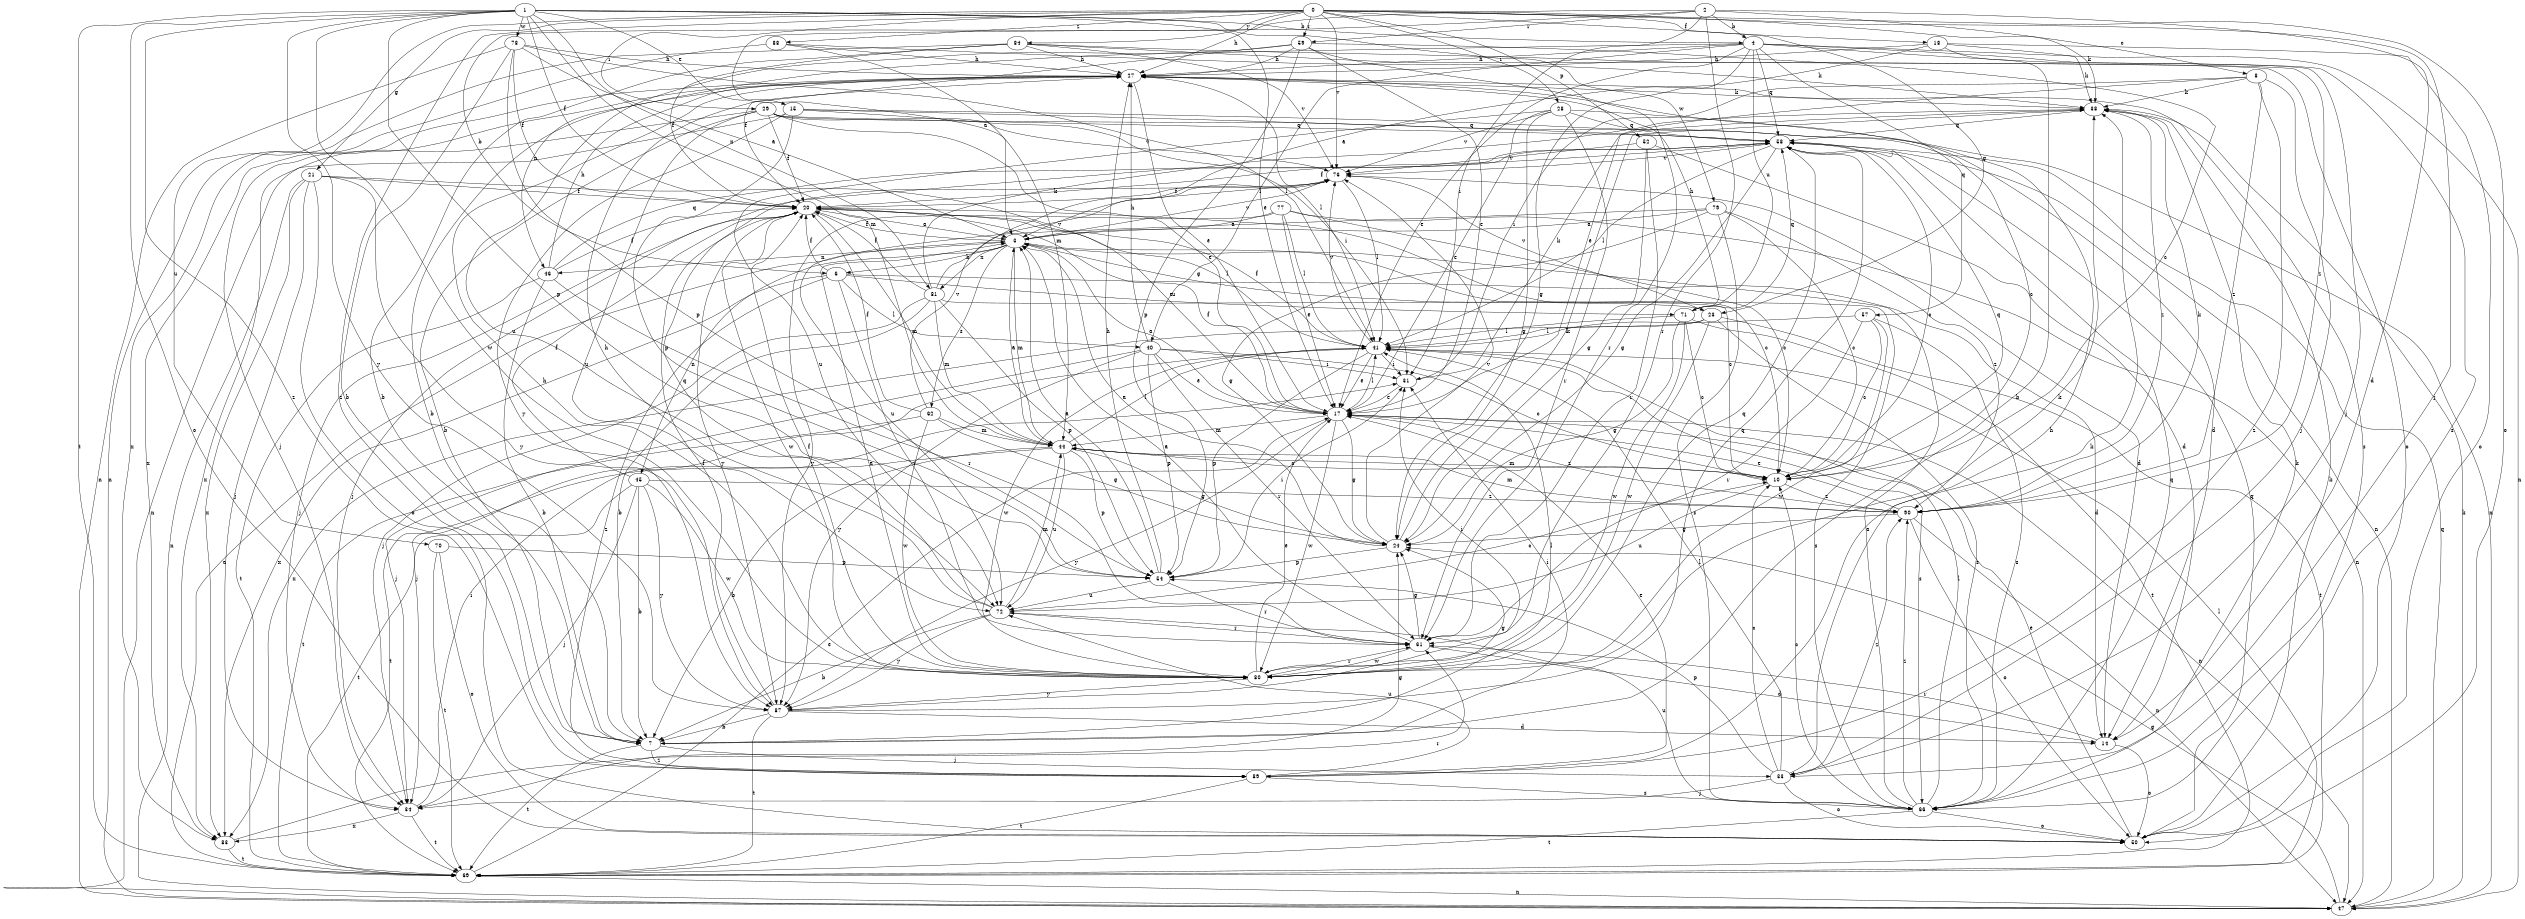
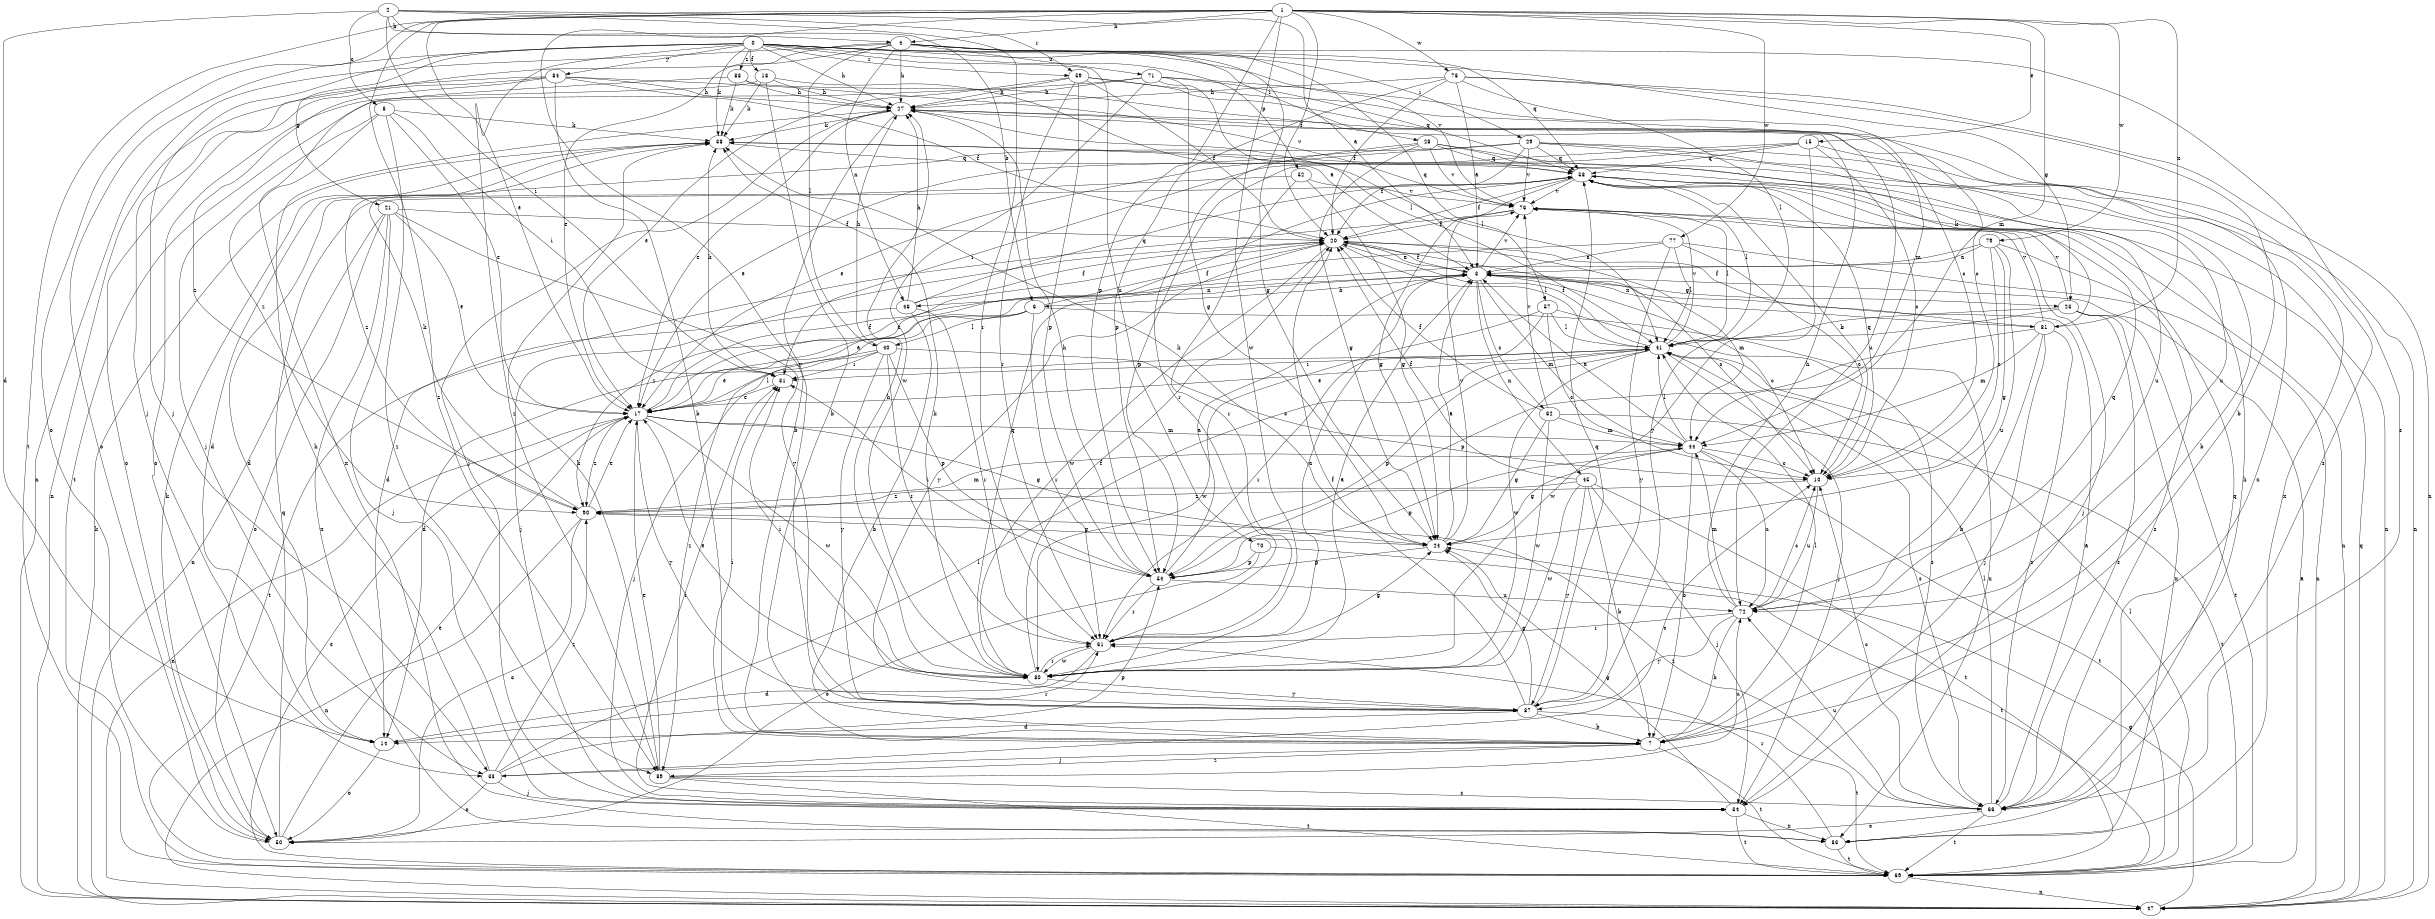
none -> (1644, 23)
(1278, 306) -> none
(1422, 464) -> none
